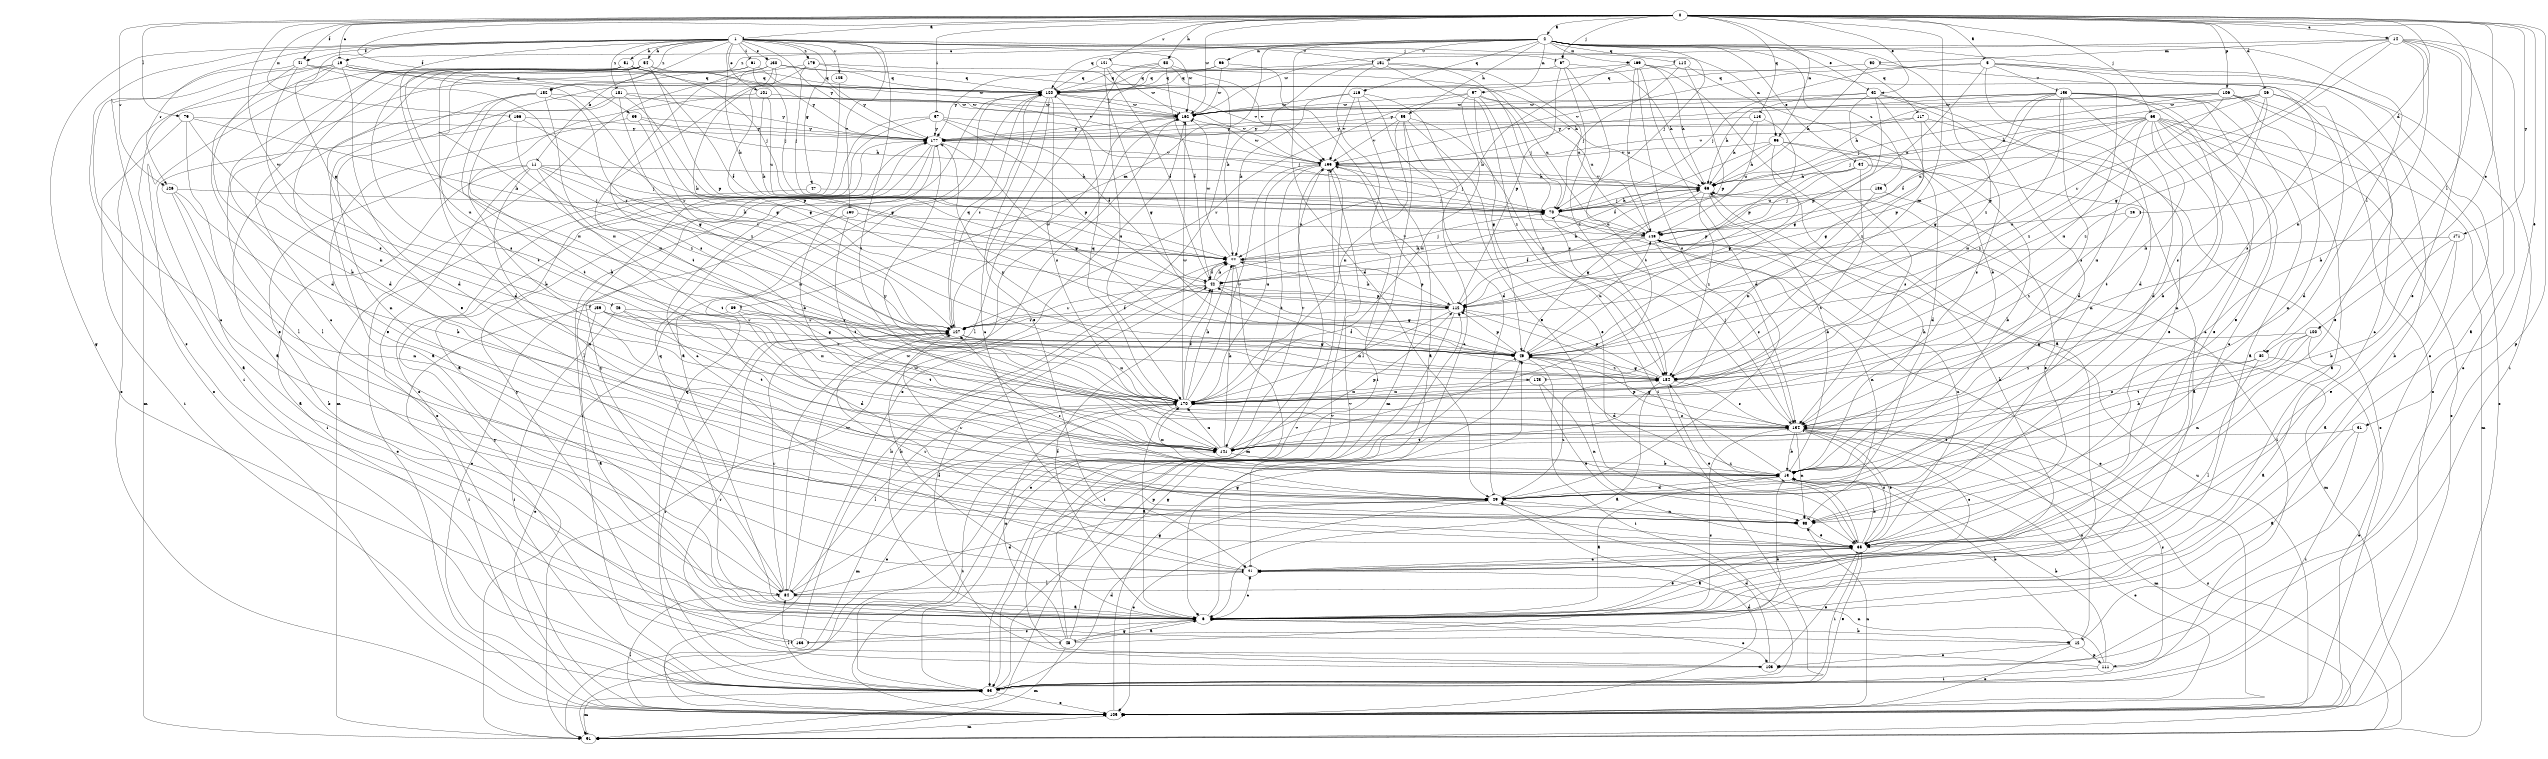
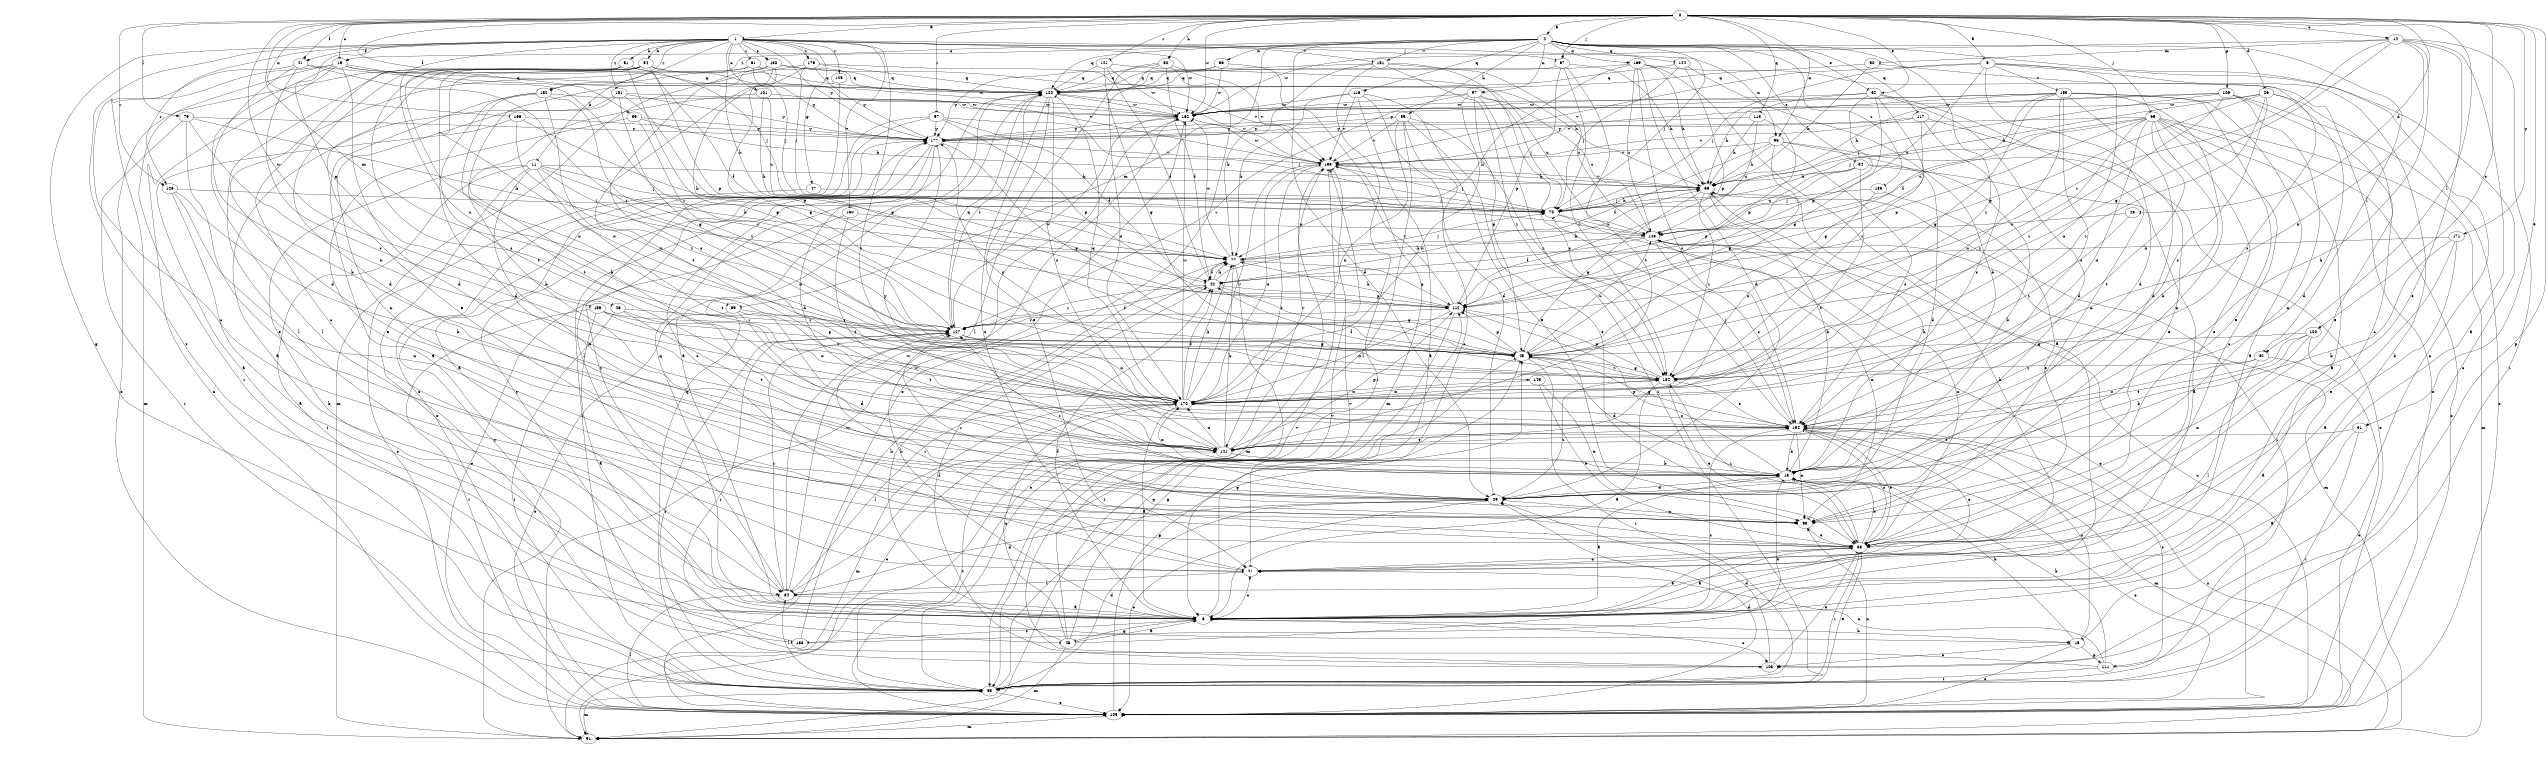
(1682, 63) -> (1682, 63)
(834, 86) -> (853, 82)
(1917, 199) -> (297, 29)
(1929, 548) -> none
(2077, 643) -> (2077, 643)
